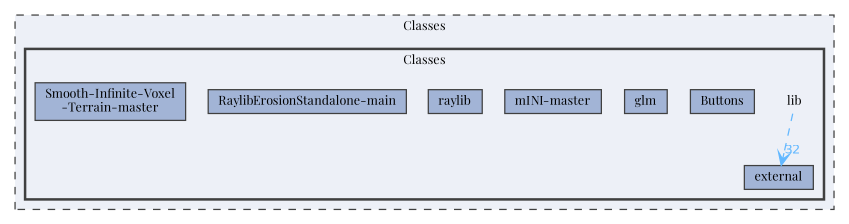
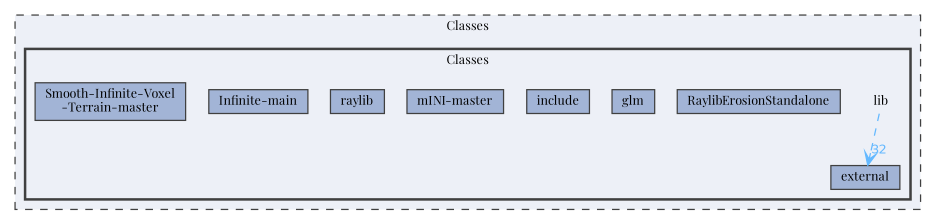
(307, 102) -> (258, 102)
none -> (558, 102)
(722, 102) -> (759, 102)
